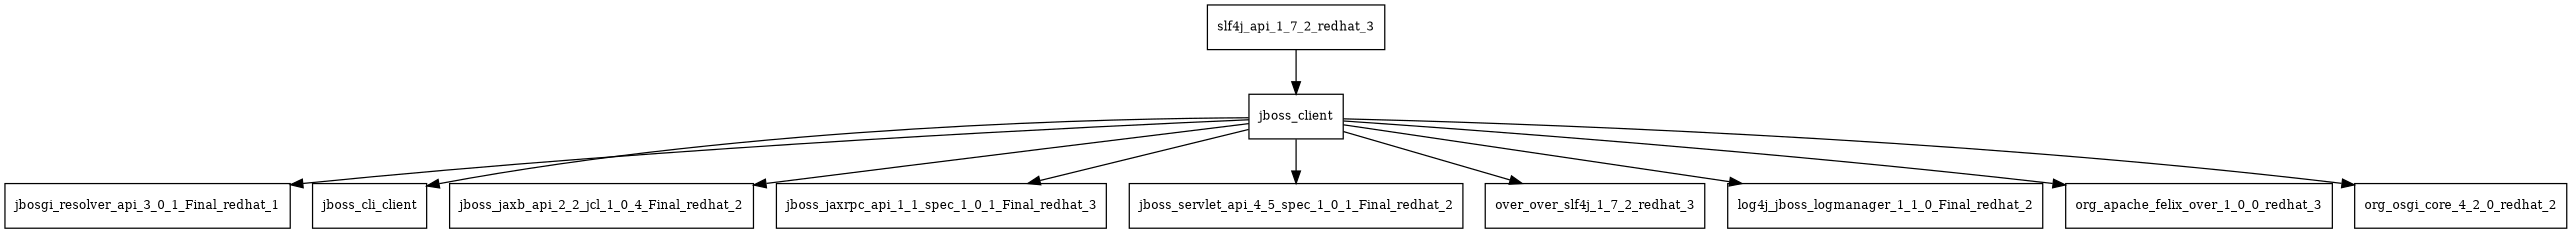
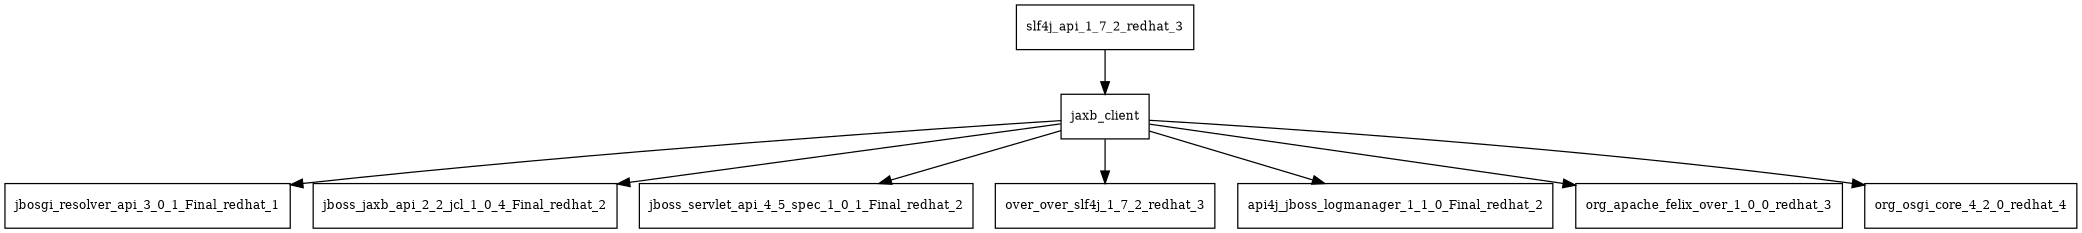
(1296, 117) -> (1105, 117)
(370, 206) -> none
(941, 206) -> none
(1885, 206) -> (1395, 206)
(2461, 206) -> (1971, 206)
